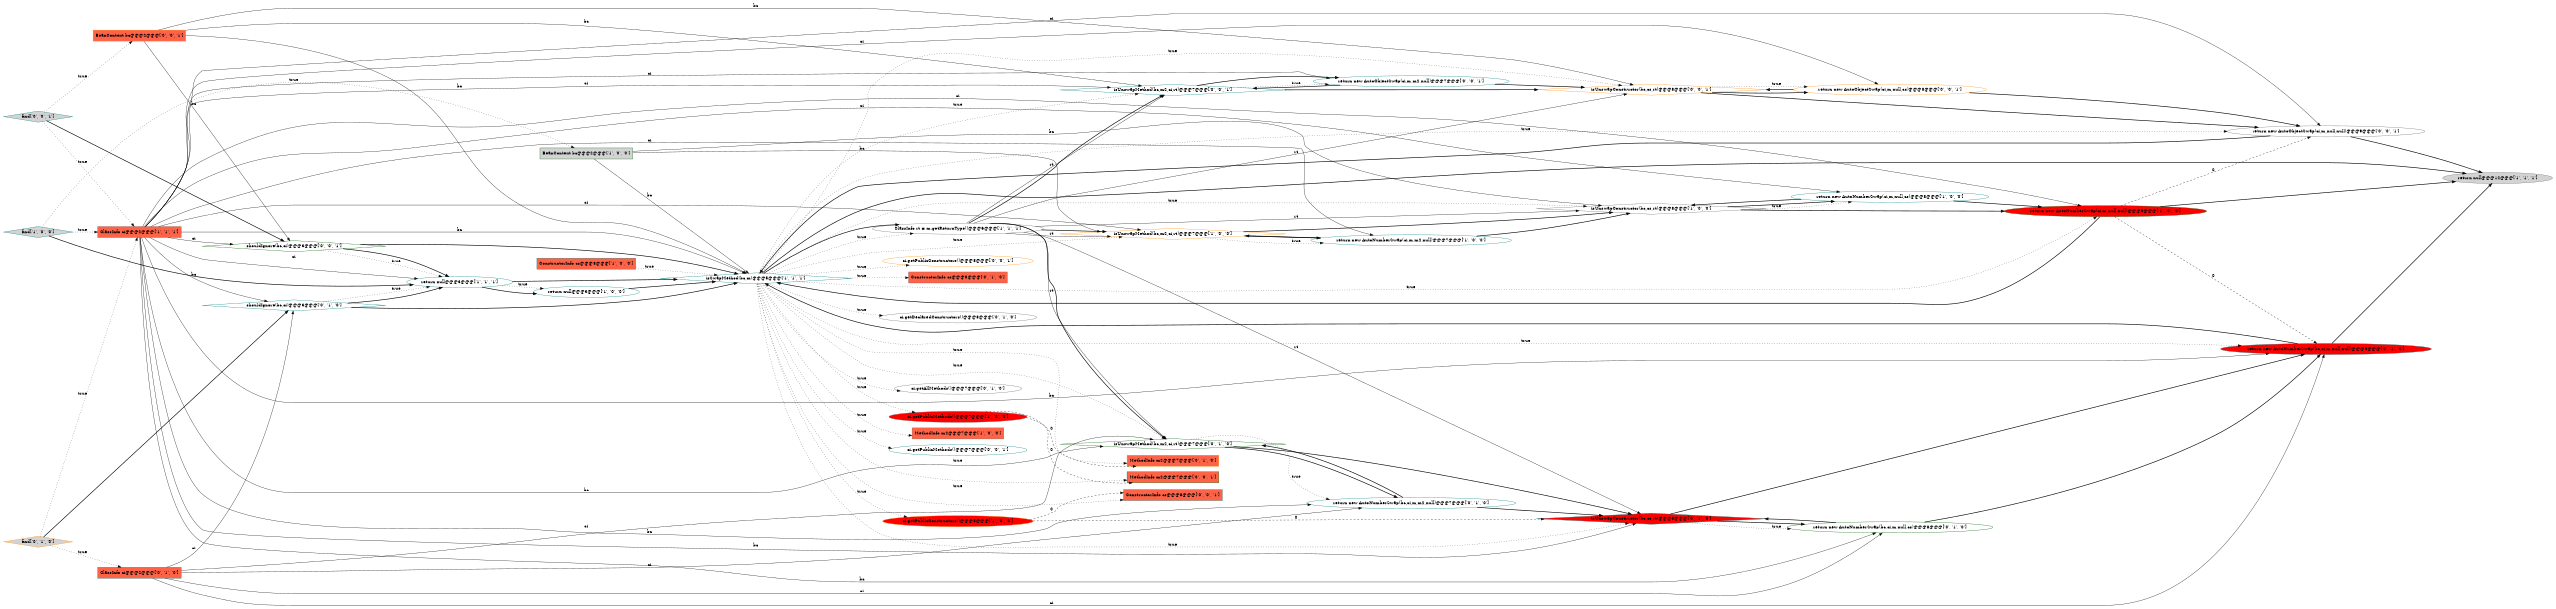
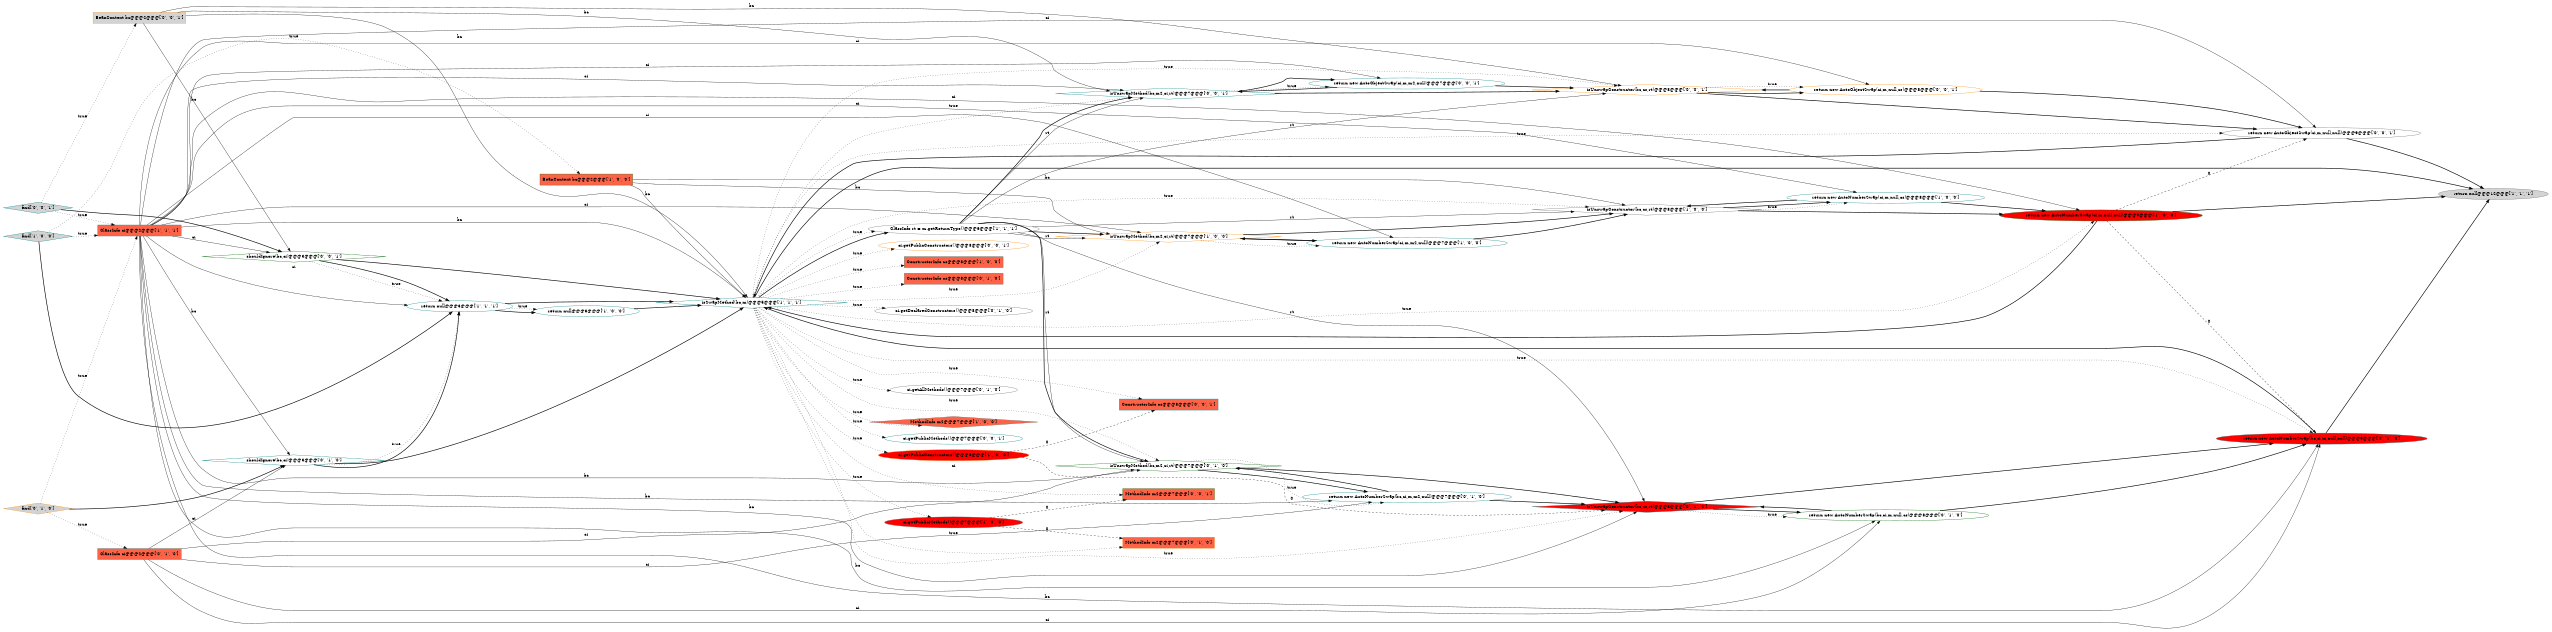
(139, 36) -> (139, 18)
(586, 153) -> (586, 180)
(675, 271) -> (833, 278)
(958, 433) -> (954, 422)
(958, 461) -> (954, 466)
